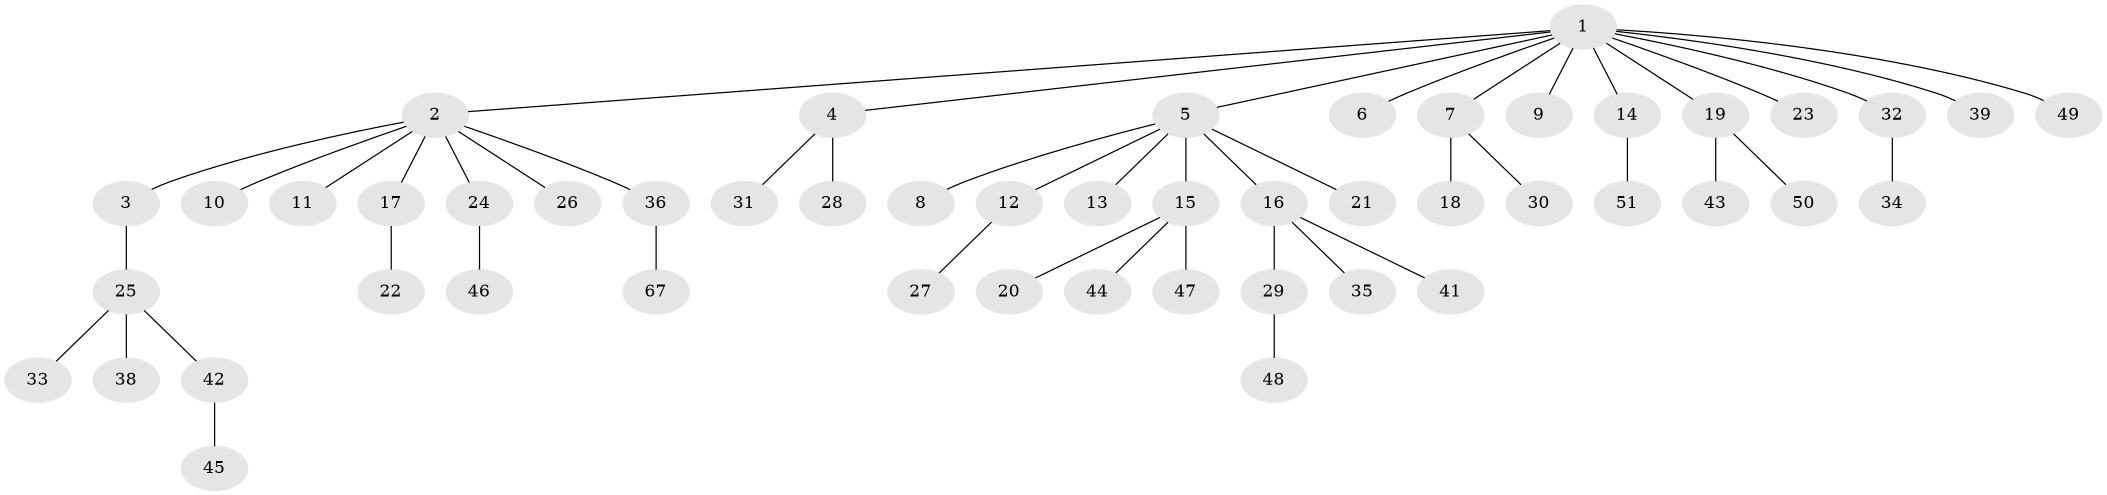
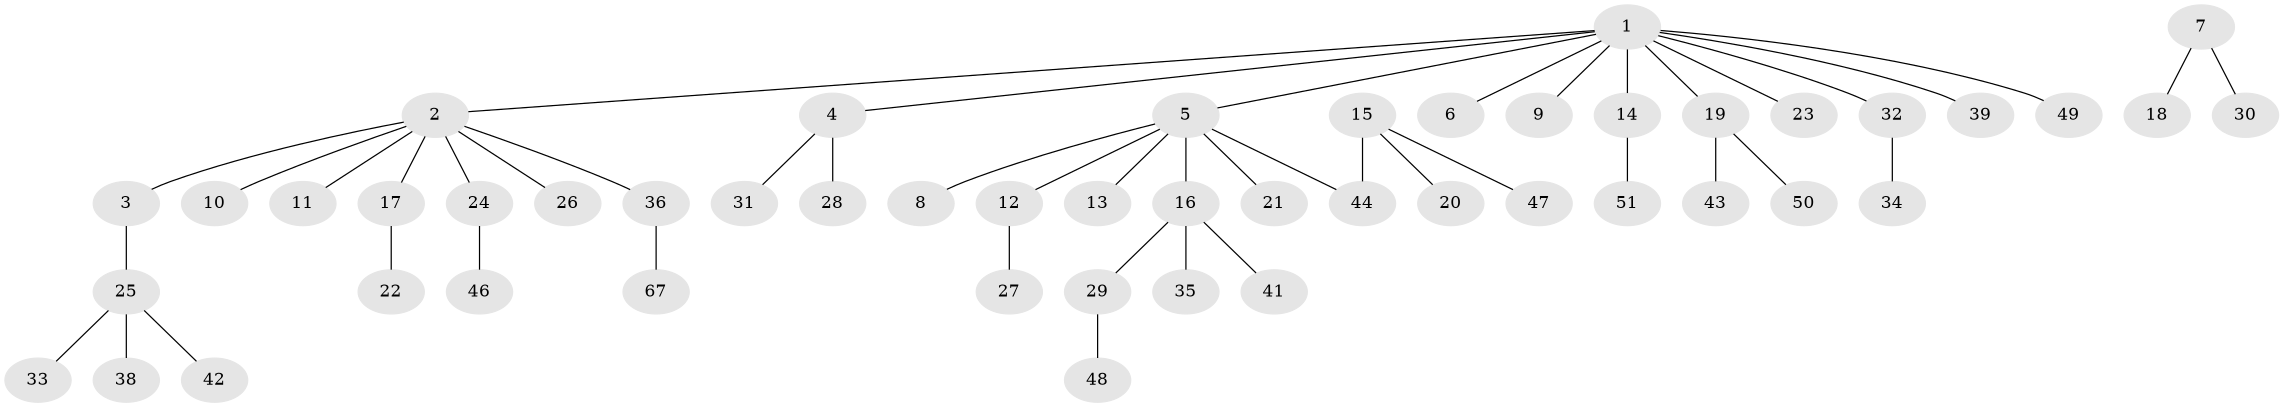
(1517, 71) -> none
(1186, 160) -> (1274, 159)
(215, 468) -> none
